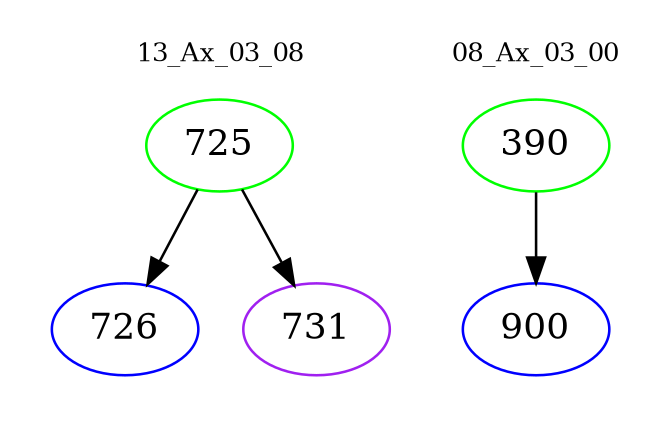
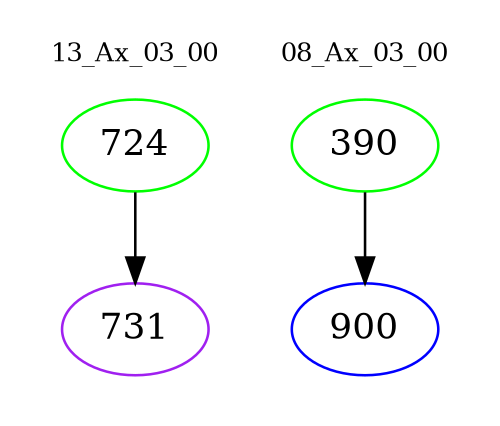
(221, 55) -> (135, 55)
(220, 146) -> (135, 146)
(125, 329) -> none
